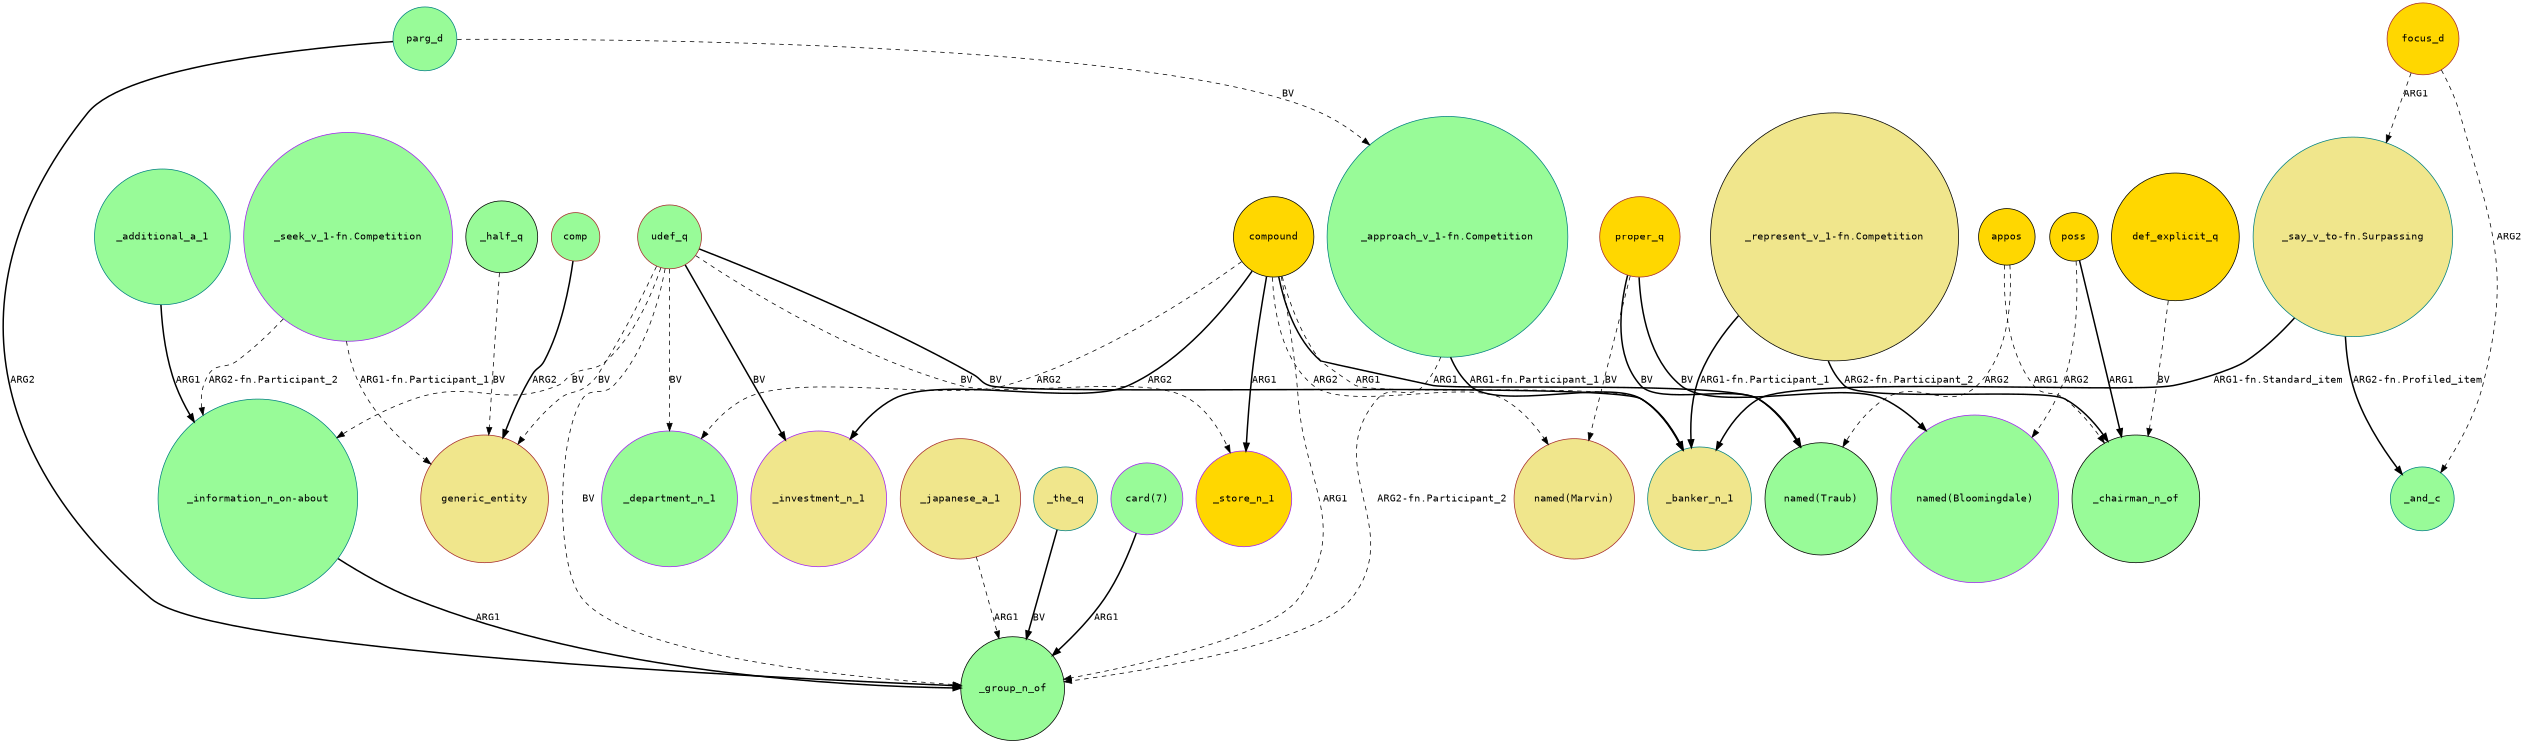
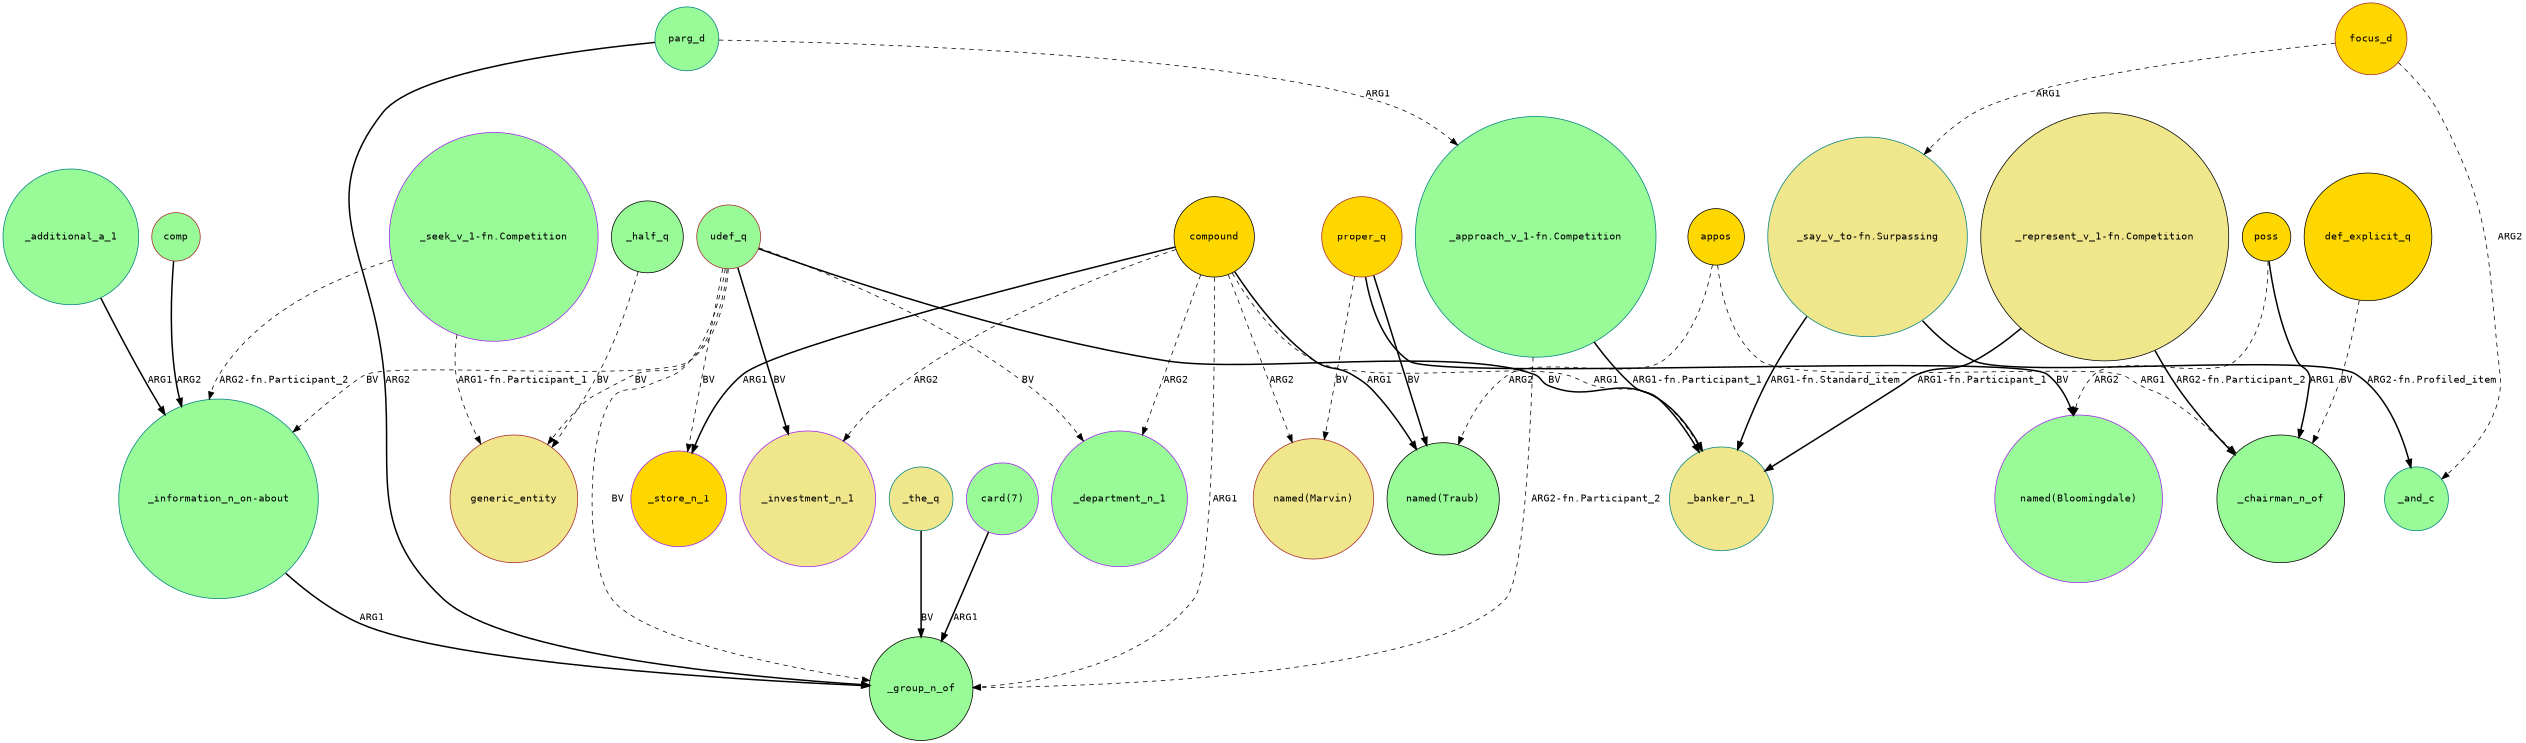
(1288, 94) -> (1378, 94)
(550, 350) -> (172, 330)
(1137, 381) -> (1009, 319)
(960, 499) -> none
